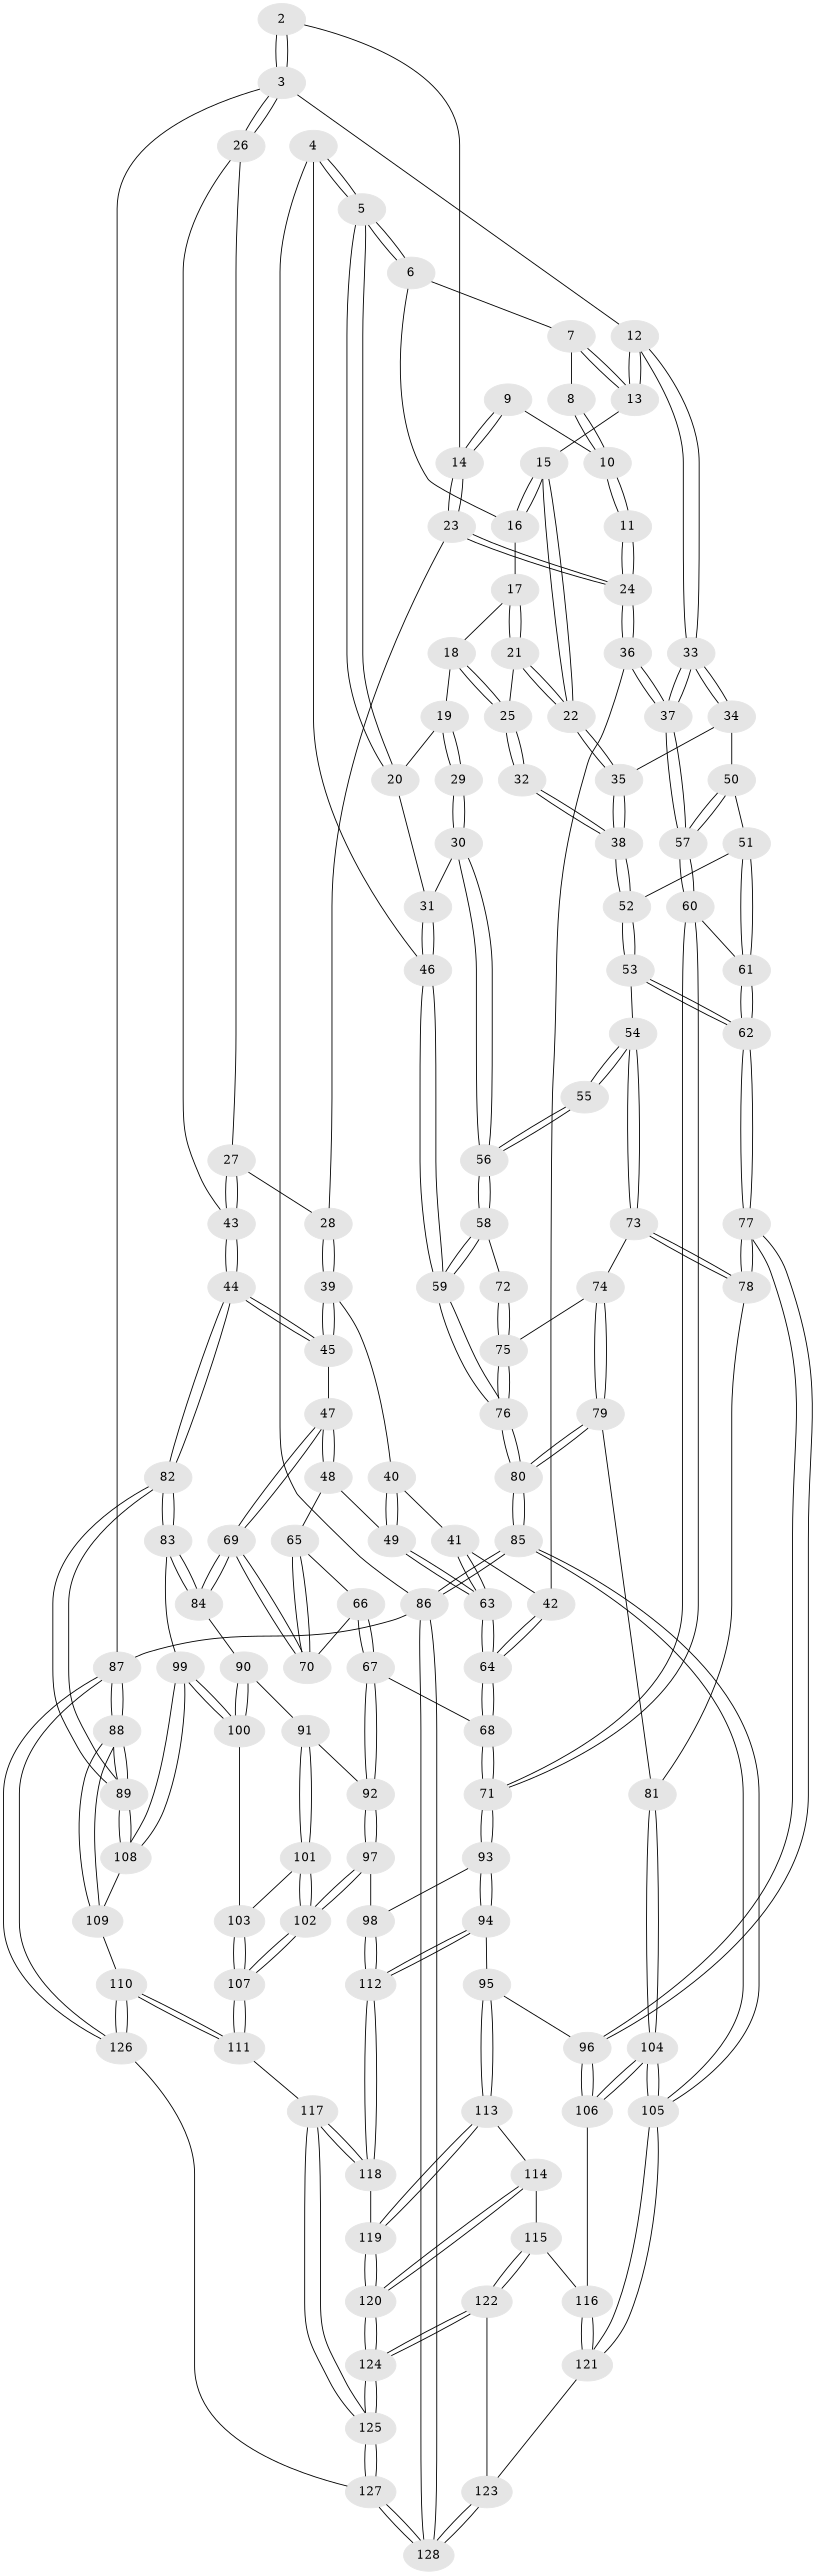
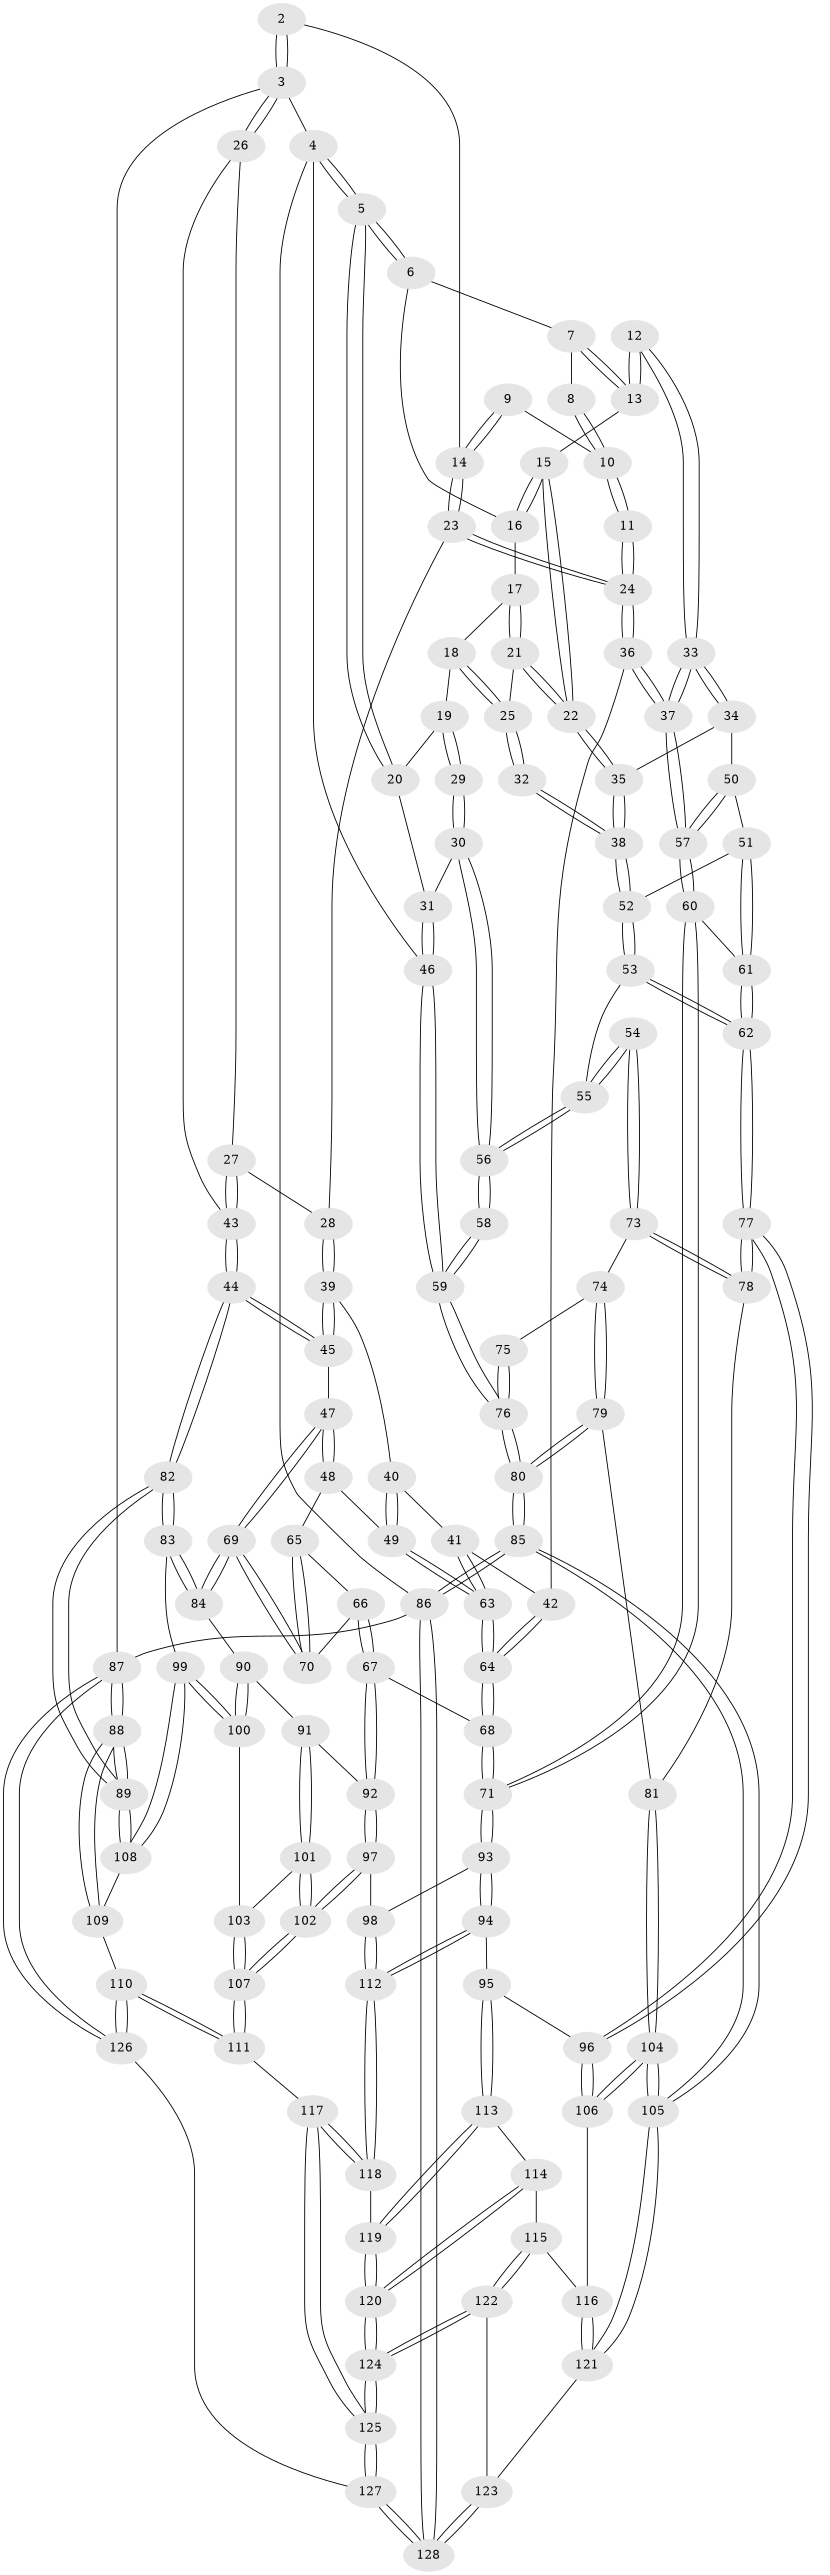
(450, 204) -> (298, 115)
(632, 1002) -> (597, 1031)
(504, 1287) -> none
